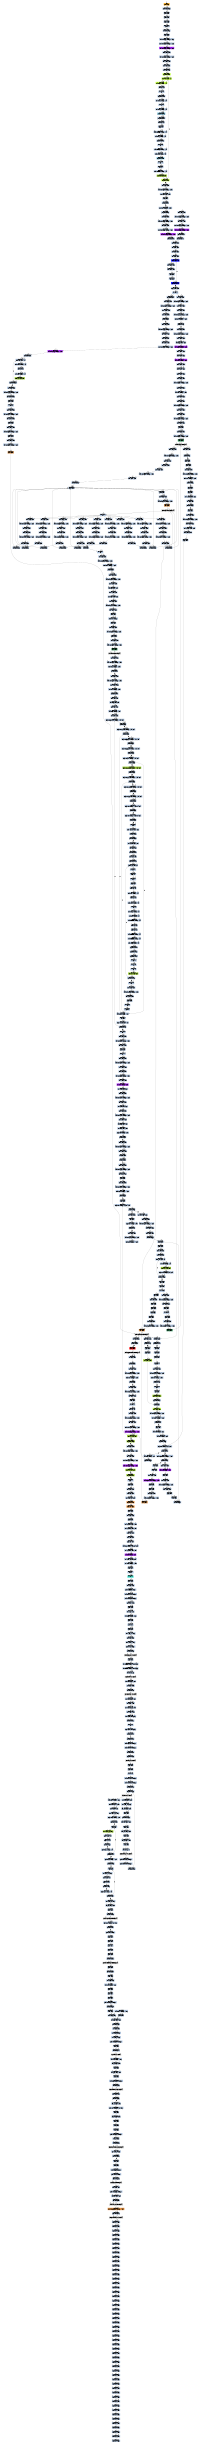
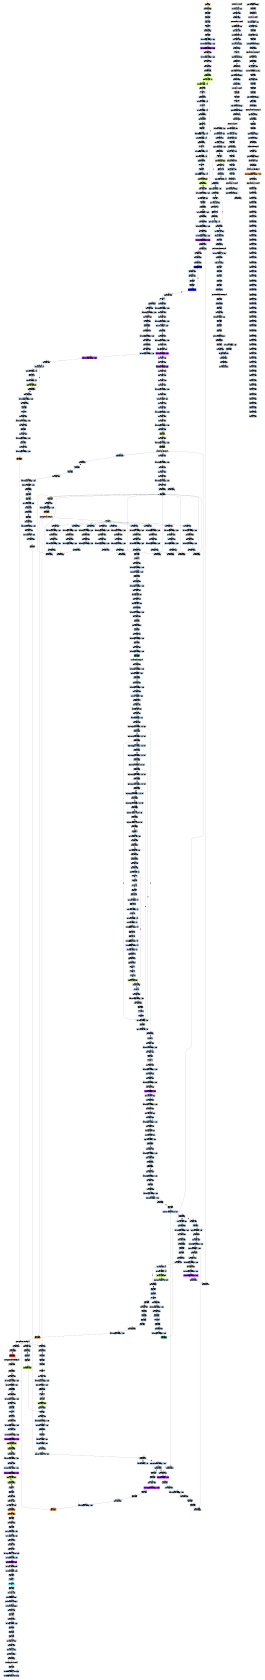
(181, 427) -> (162, 434)
(146, 543) -> none
(132, 768) -> (137, 774)
none -> (194, 1253)
(157, 1409) -> (42, 1416)
(130, 1673) -> none
(116, 2037) -> none
